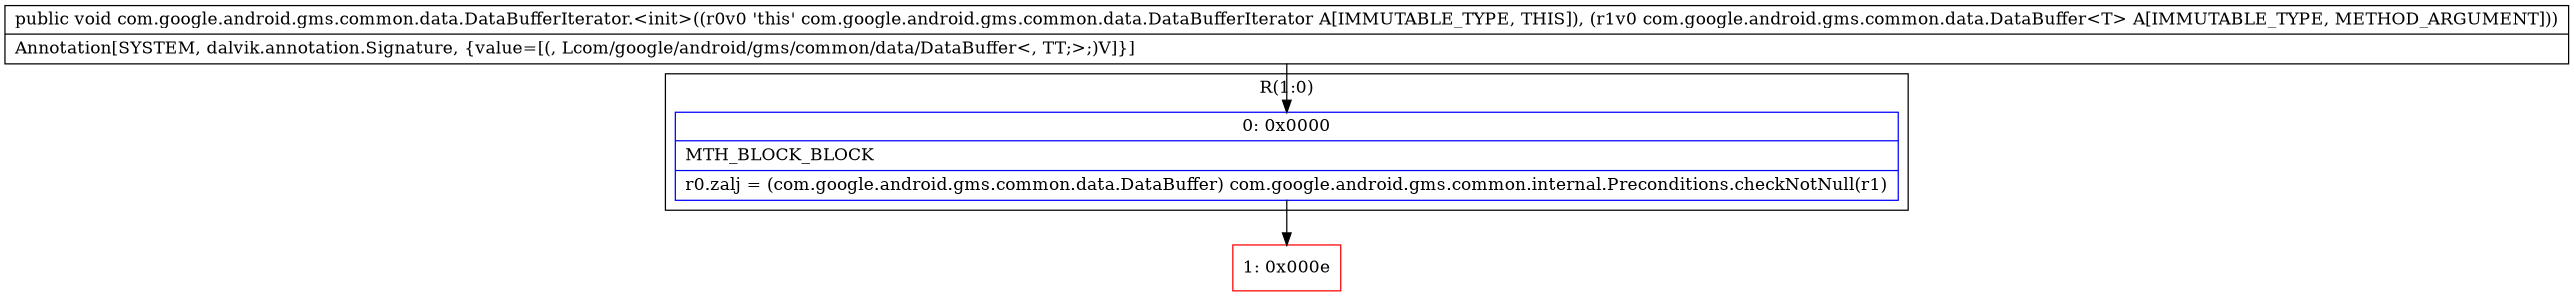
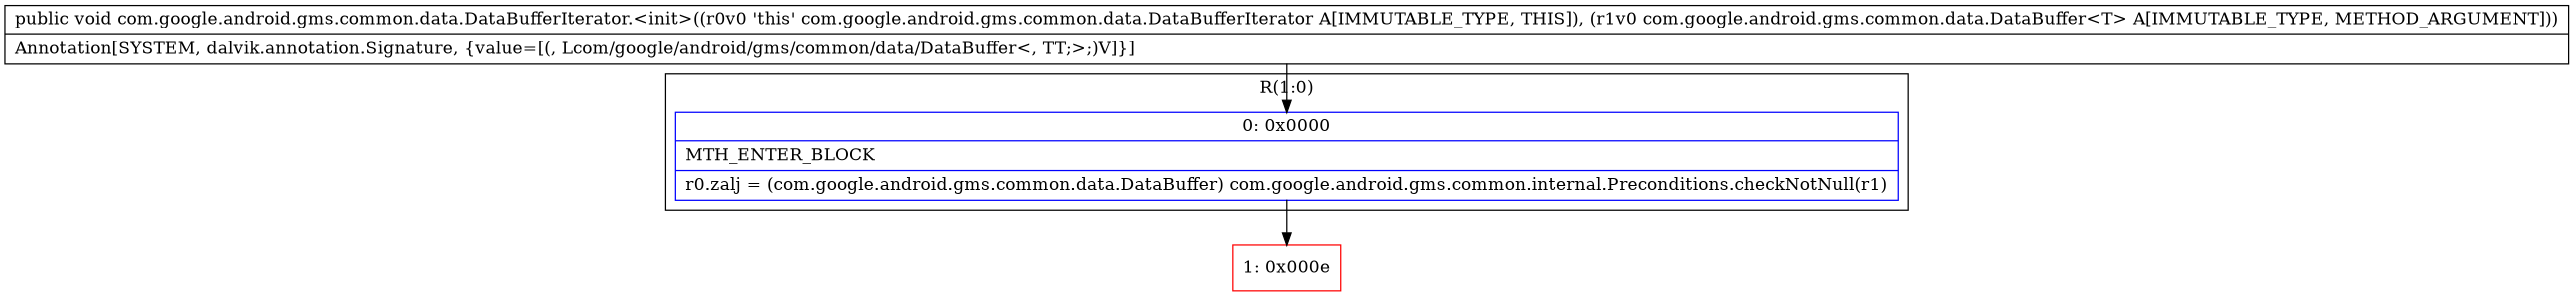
(780, 155) -> (781, 155)
